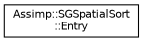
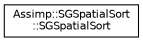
(71, 21) -> (71, 21)
